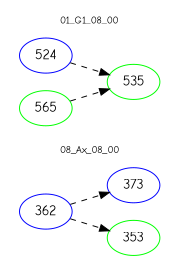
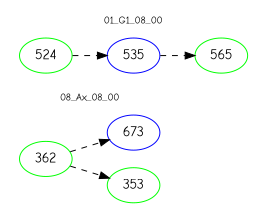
(46, 56) -> (46, 56)
(134, 82) -> (134, 56)
(85, 96) -> (173, 56)
(134, 185) -> (134, 133)
(46, 212) -> (46, 159)
